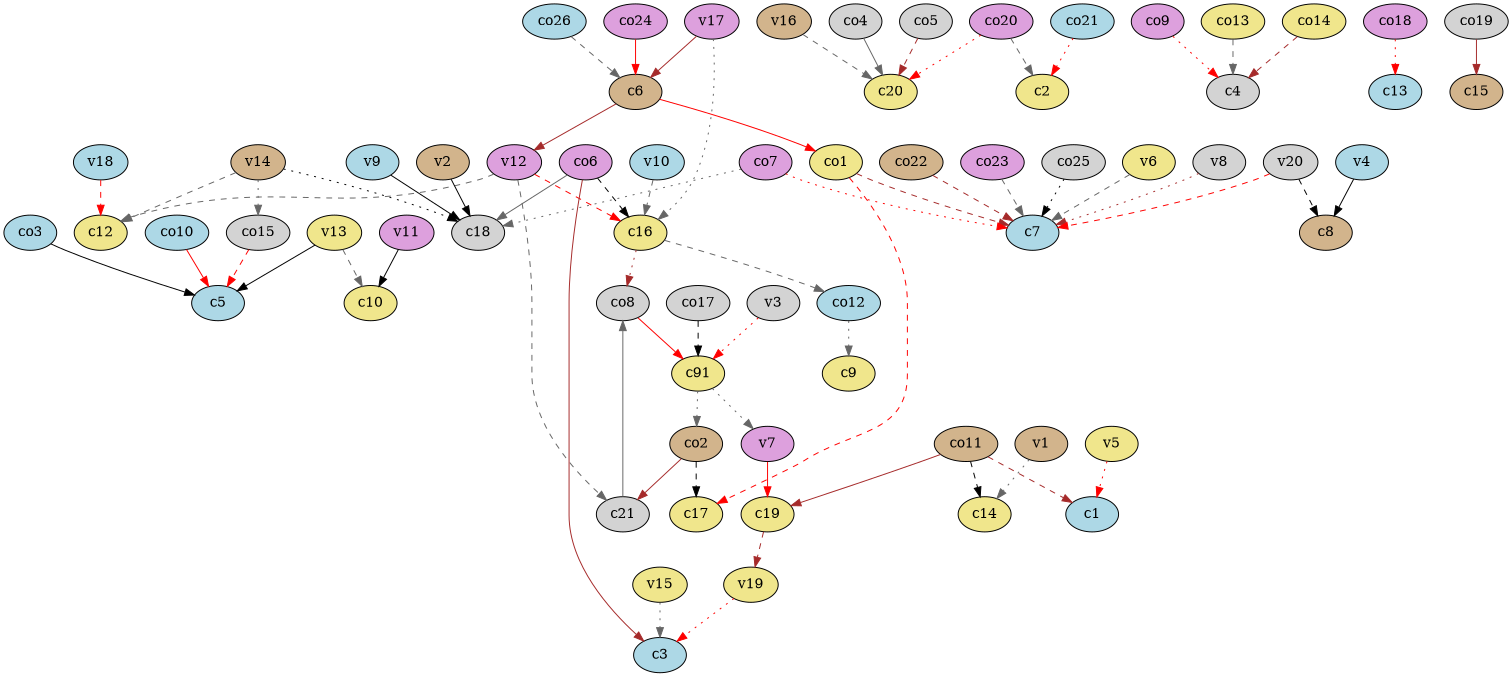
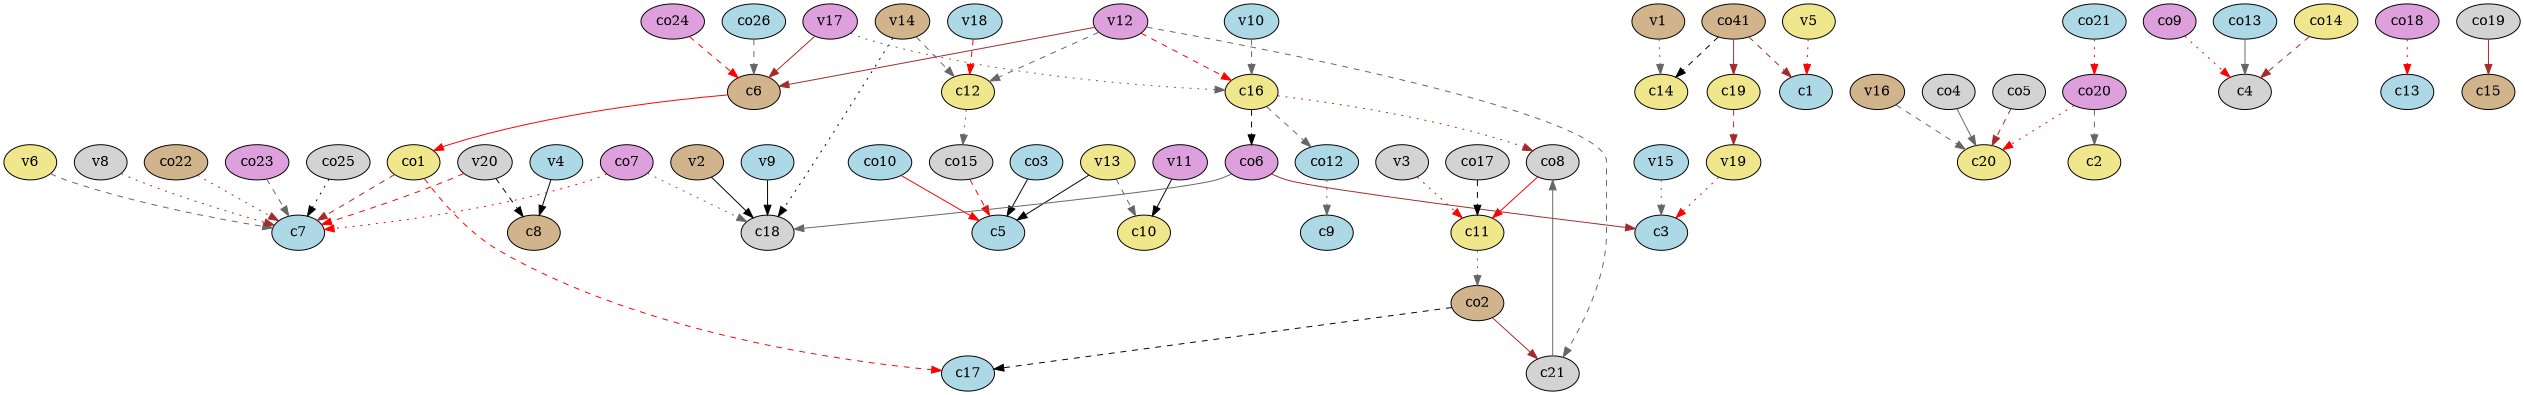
(1233, 22) -> (2245, 22)
(636, 52) -> (710, 54)
(1065, 52) -> (2094, 52)
(1233, 52) -> (2245, 52)
(580, 125) -> (957, 53)
(258, 191) -> (965, 122)
(610, 194) -> (1252, 122)
(969, 196) -> (234, 196)
(698, 374) -> (1477, 233)
(849, 374) -> (1327, 233)
(768, 444) -> none
(966, 444) -> (1734, 22)
(696, 514) -> (968, 374)
(660, 585) -> (1661, 162)
